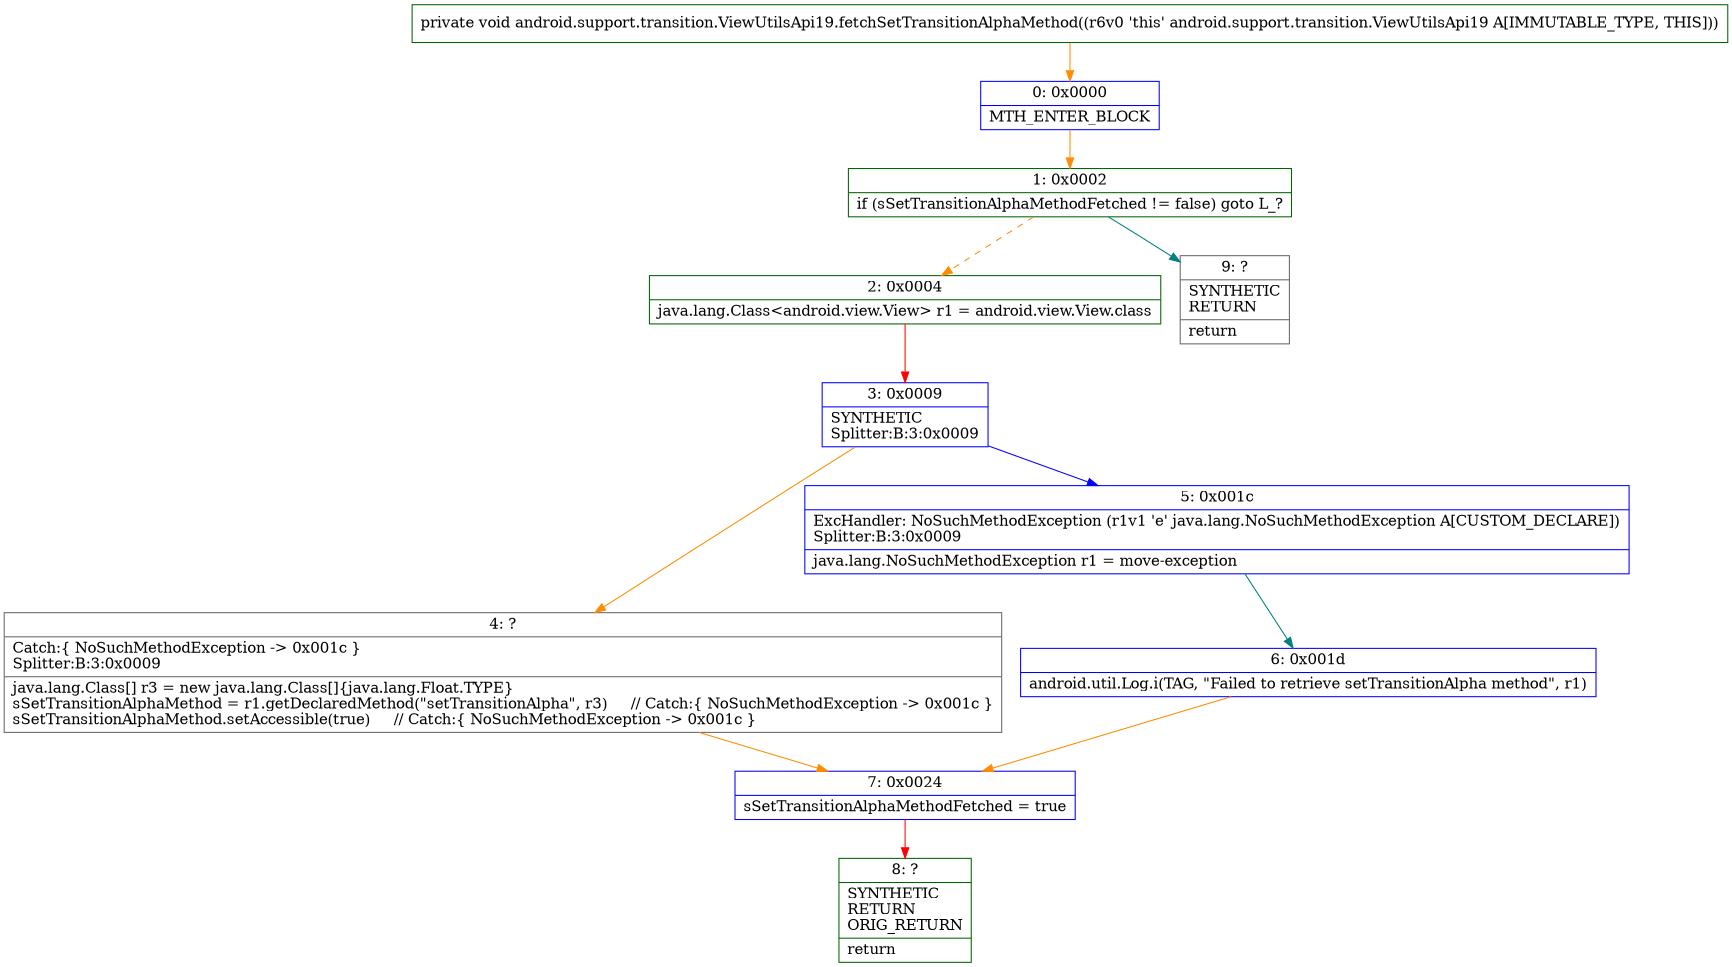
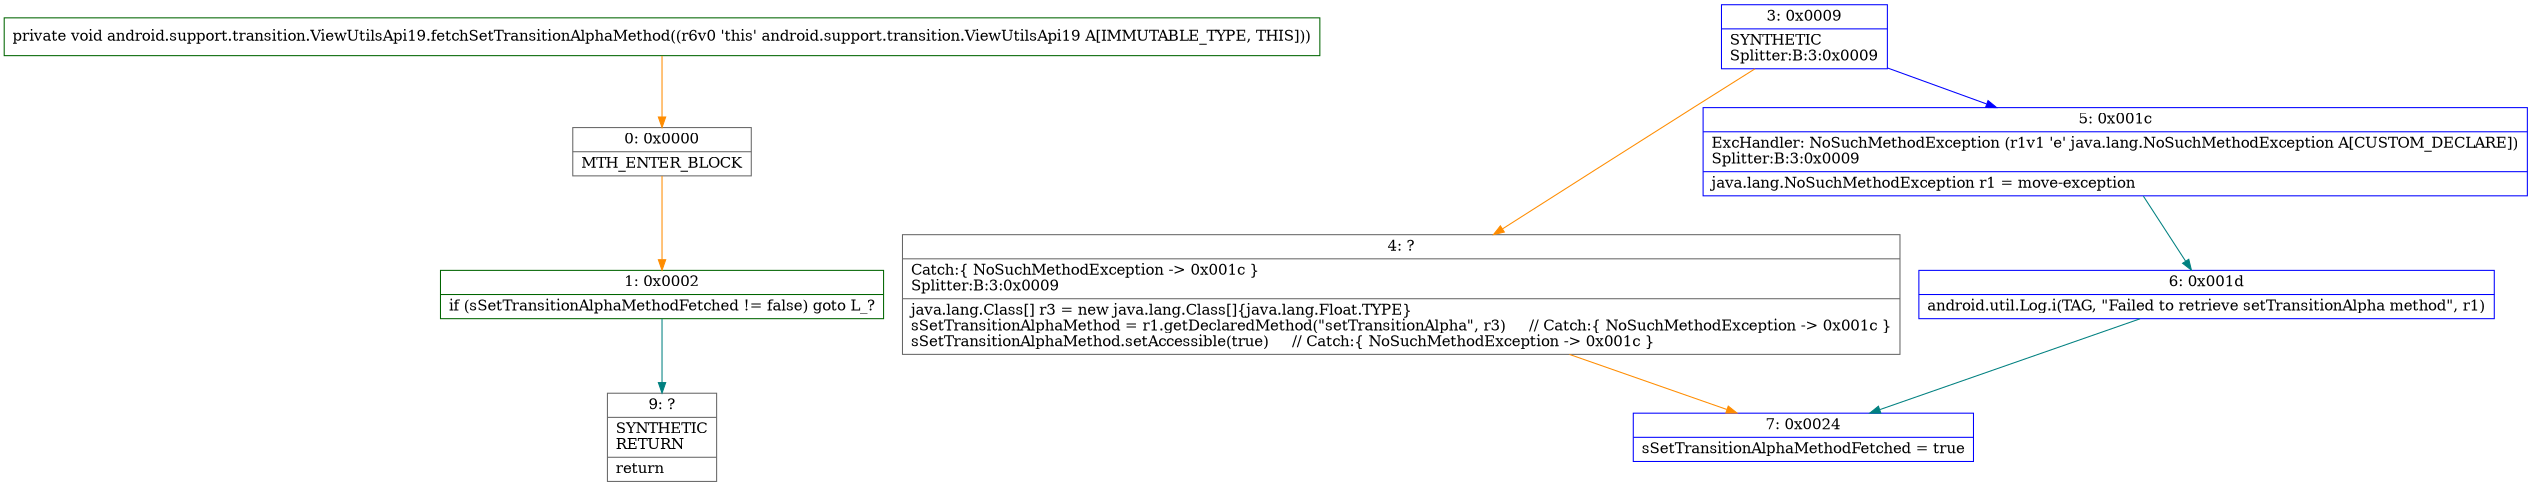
(1070, 106) -> (662, 152)
(905, 300) -> none
(1112, 732) -> (2010, 364)
(905, 910) -> none
